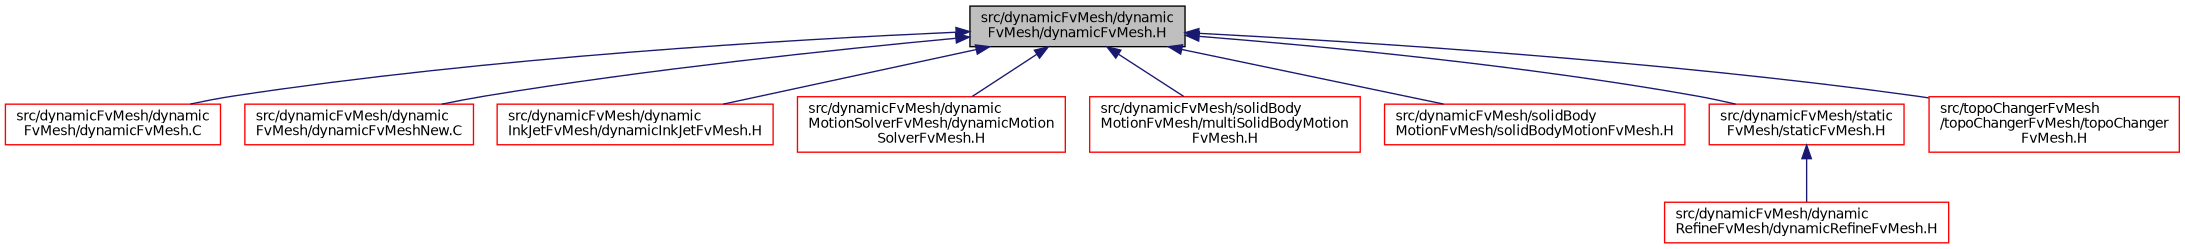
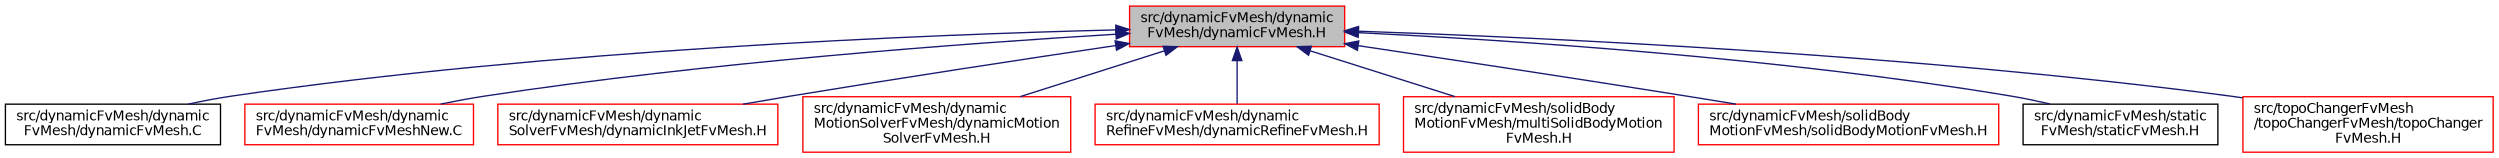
(1077, 26) -> (1237, 26)
(113, 124) -> (113, 124)
(635, 124) -> (638, 124)
(1807, 124) -> (2120, 124)
(1807, 180) -> (1237, 82)
